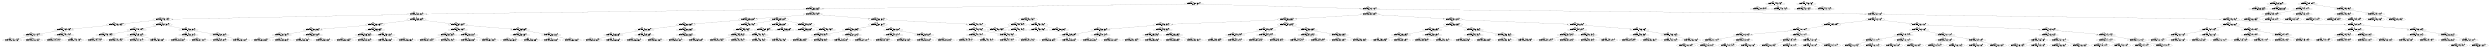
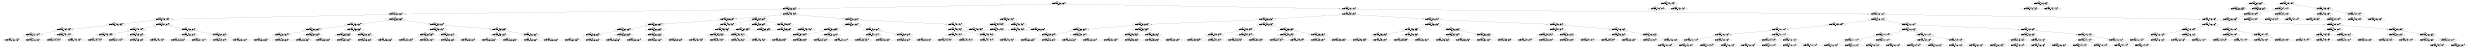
(344, 40) -> none
